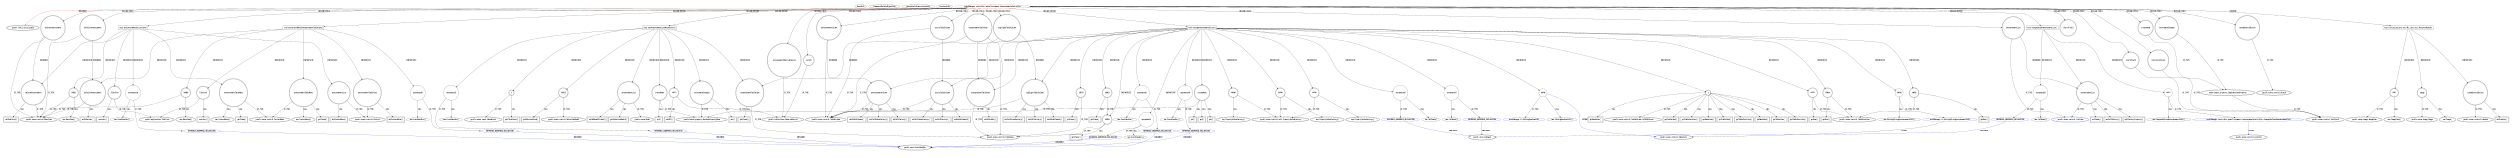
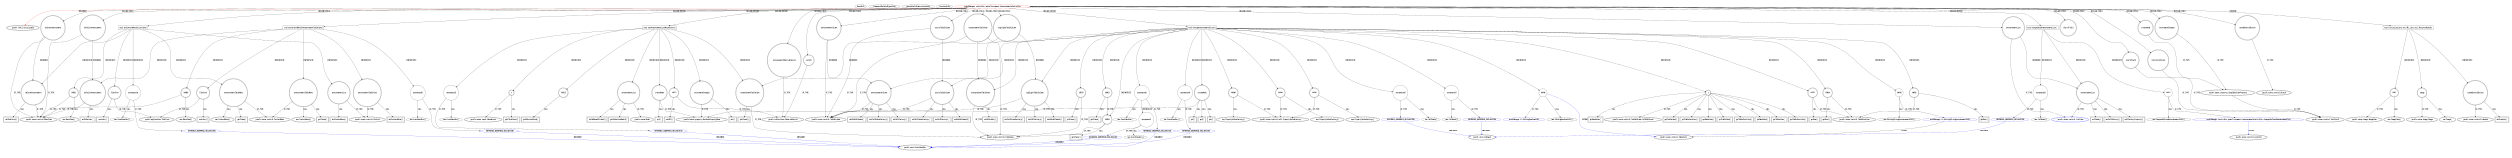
(1170, 68) -> (1141, 106)
(2228, 93) -> (2228, 93)
(563, 120) -> none
